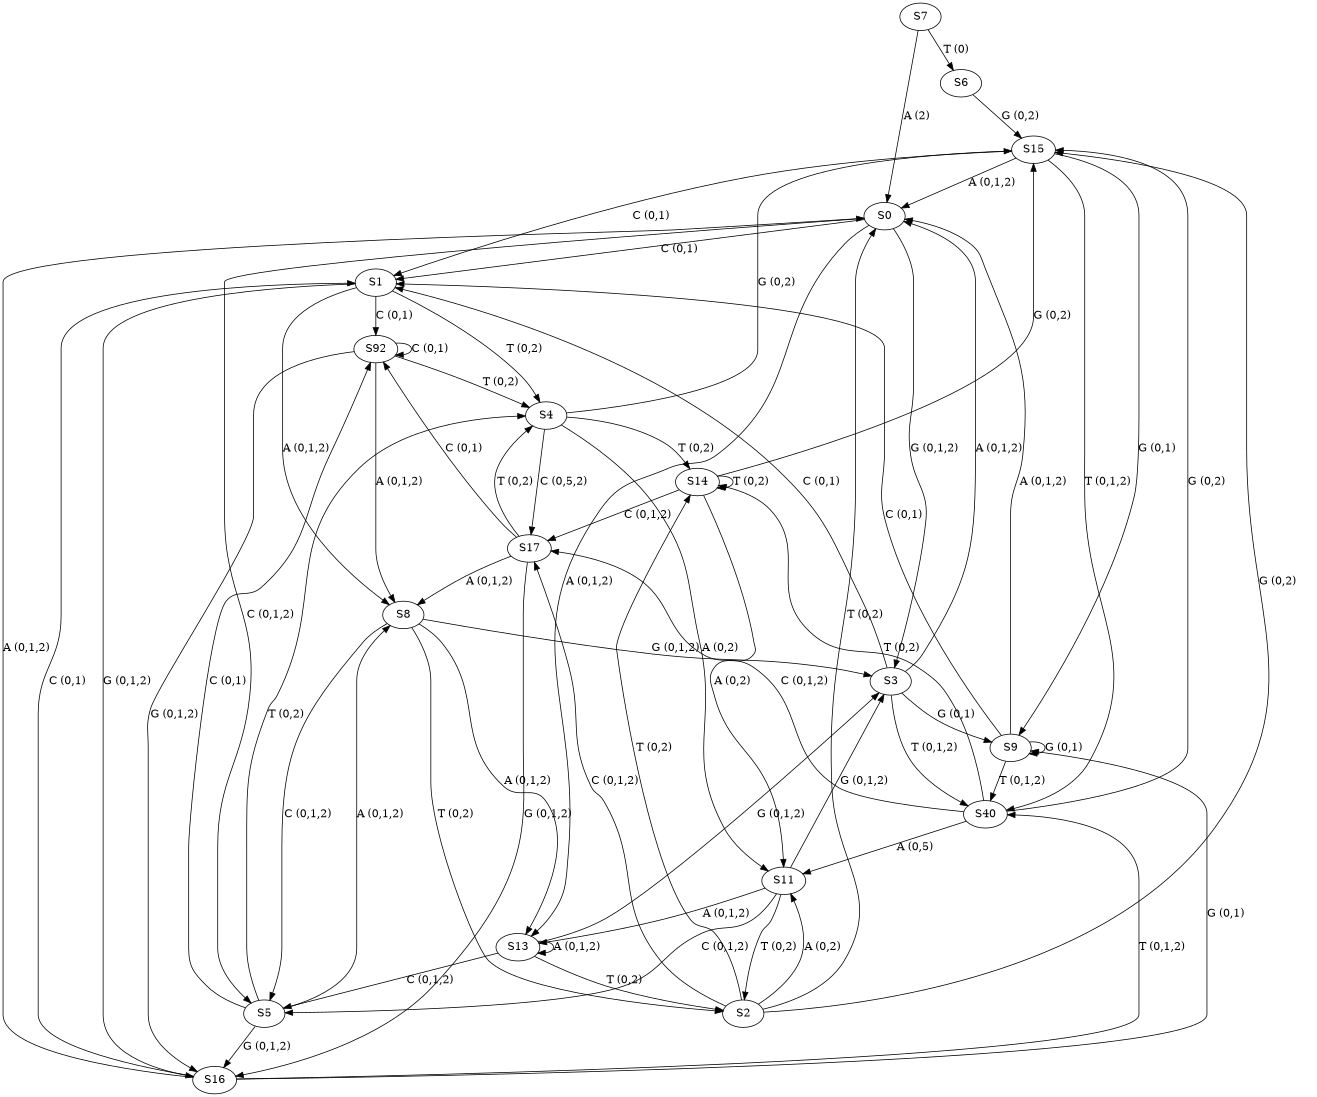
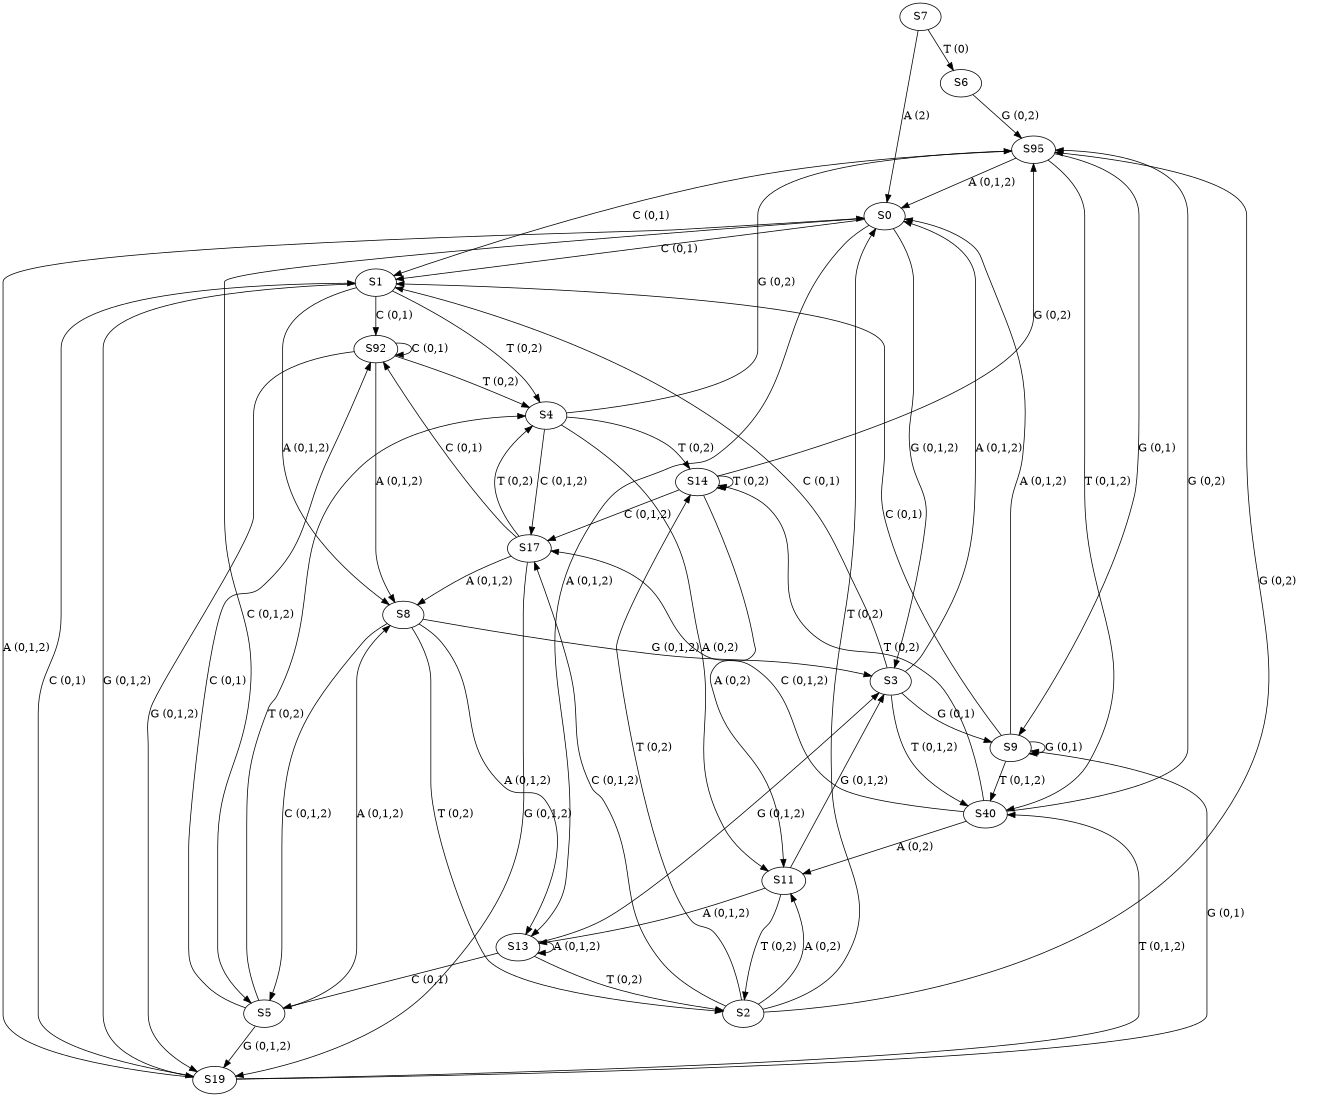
(1034, 150) -> (1034, 150)
(564, 482) -> (564, 482)
(915, 848) -> (915, 848)
(430, 980) -> (430, 980)
(550, 1000) -> none
(215, 1080) -> (215, 1080)
